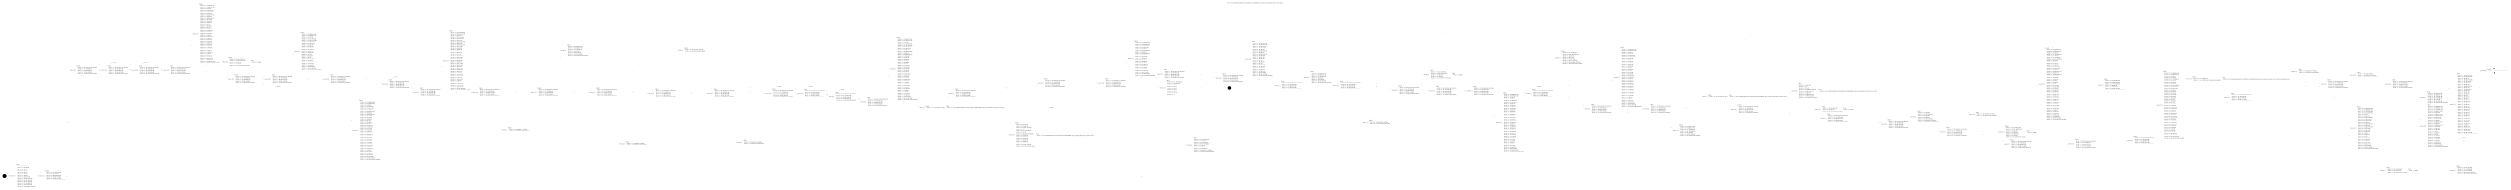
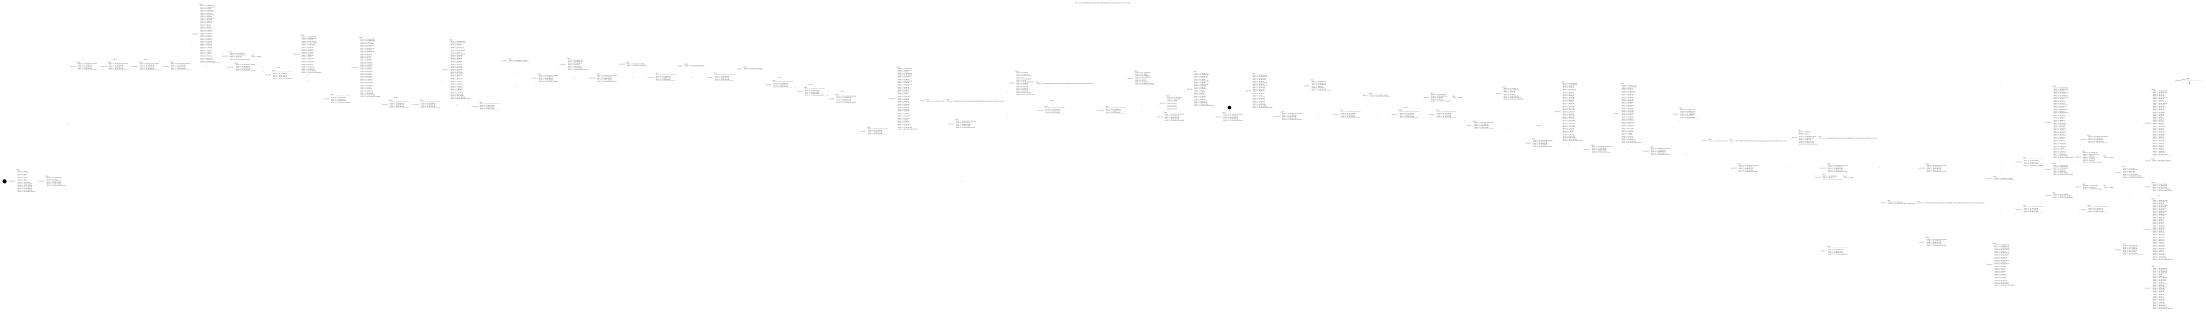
(2082, 144) -> none
